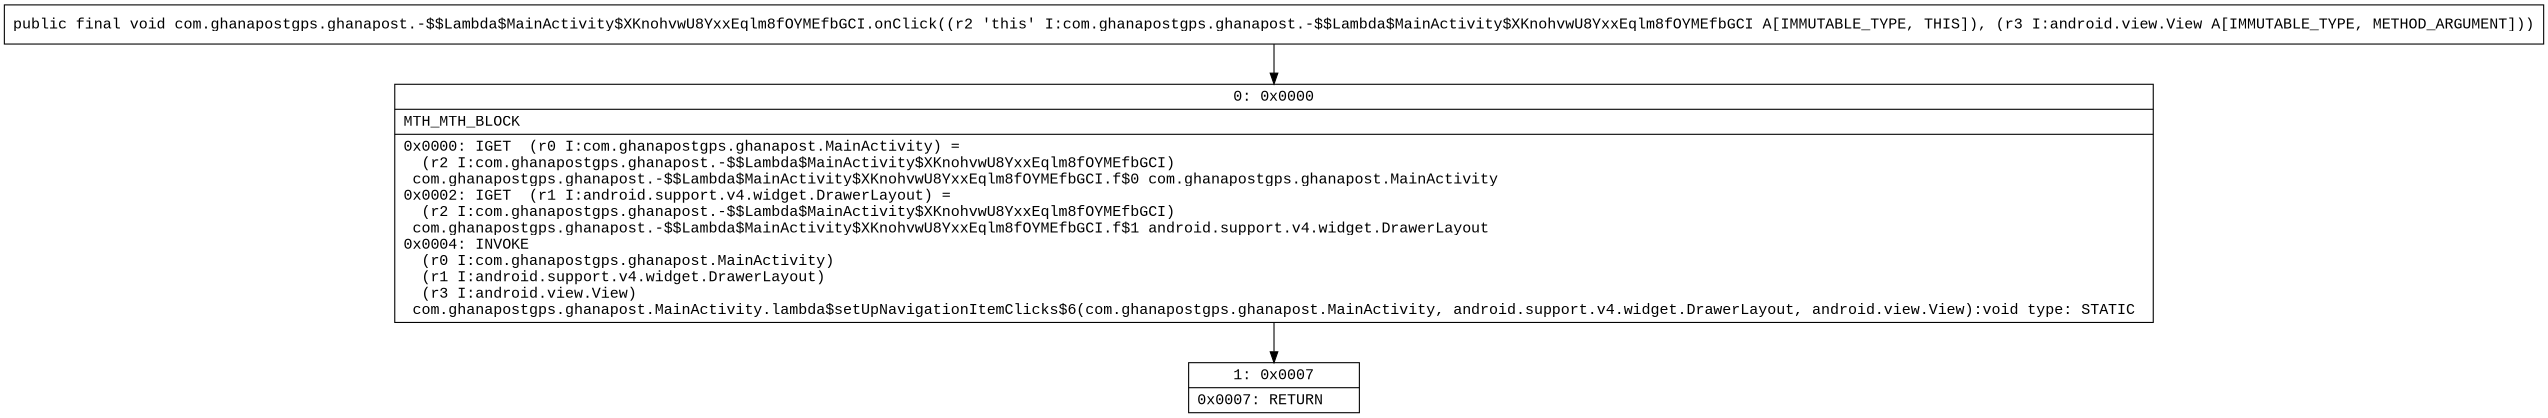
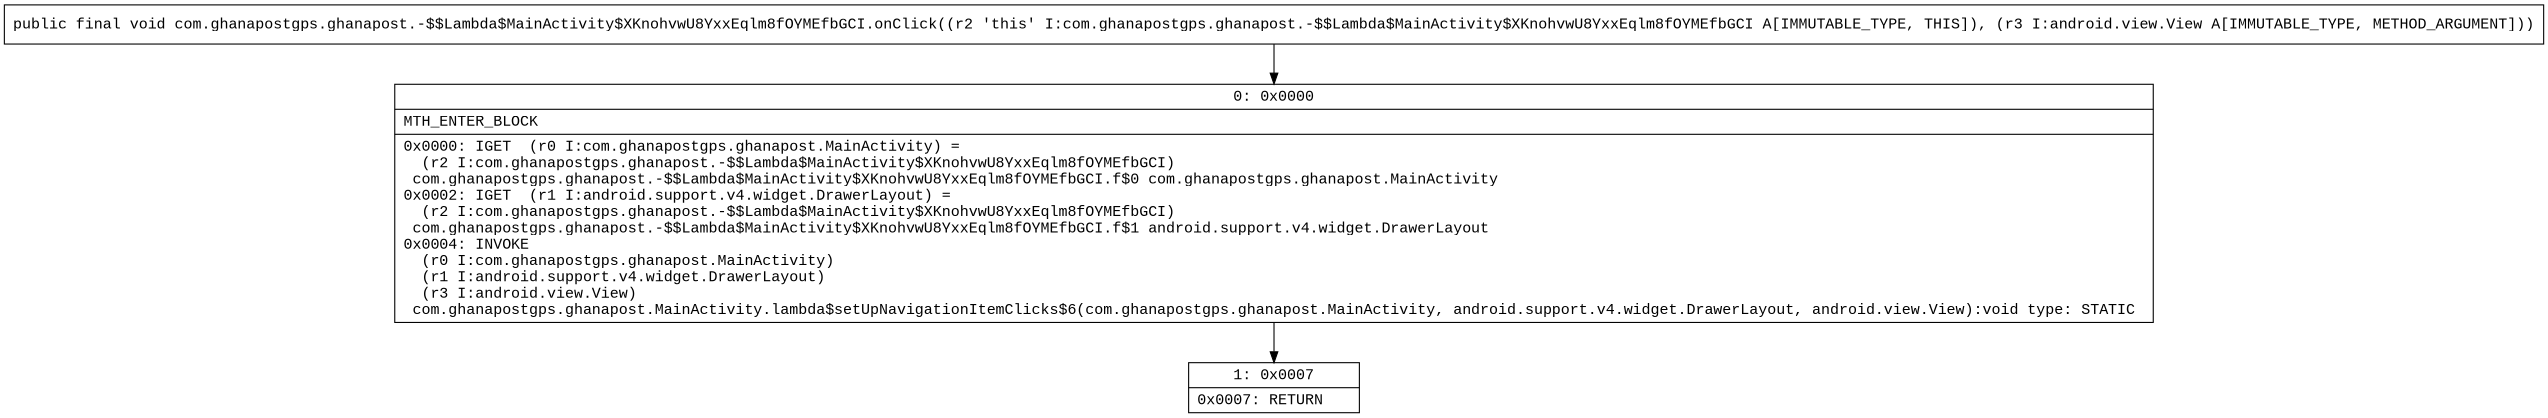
(462, 121) -> (471, 121)
